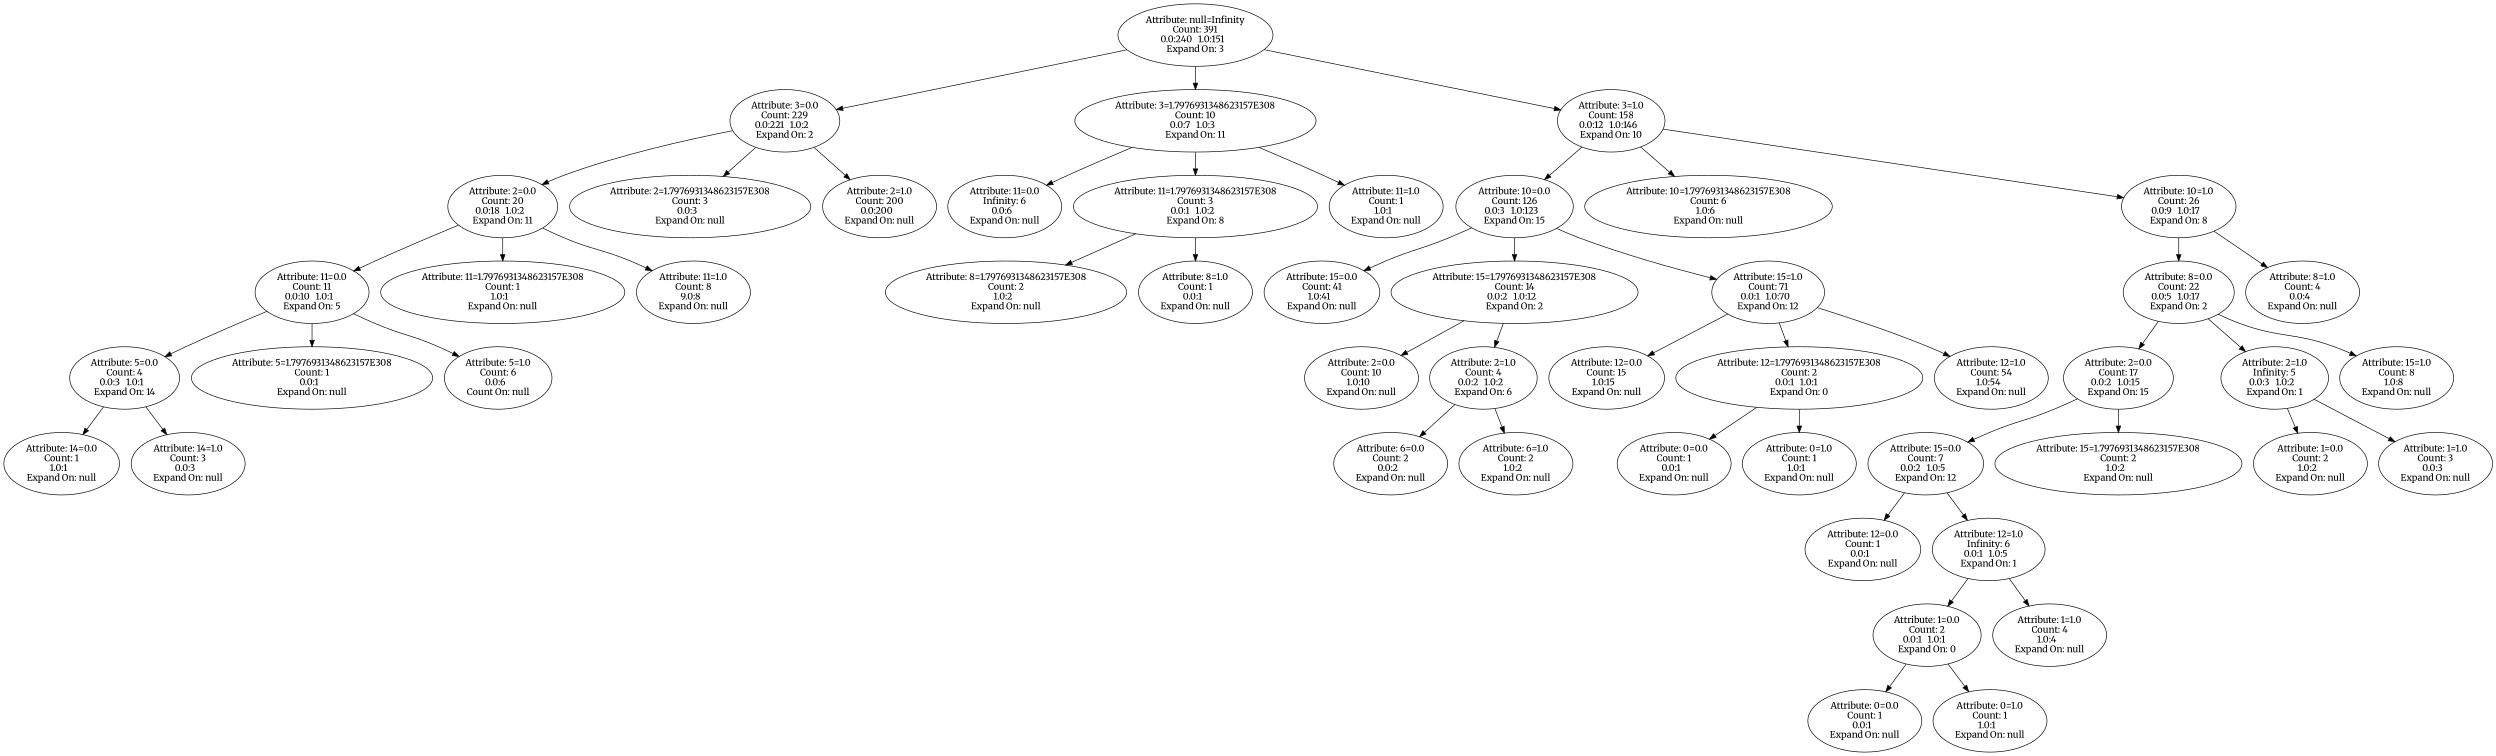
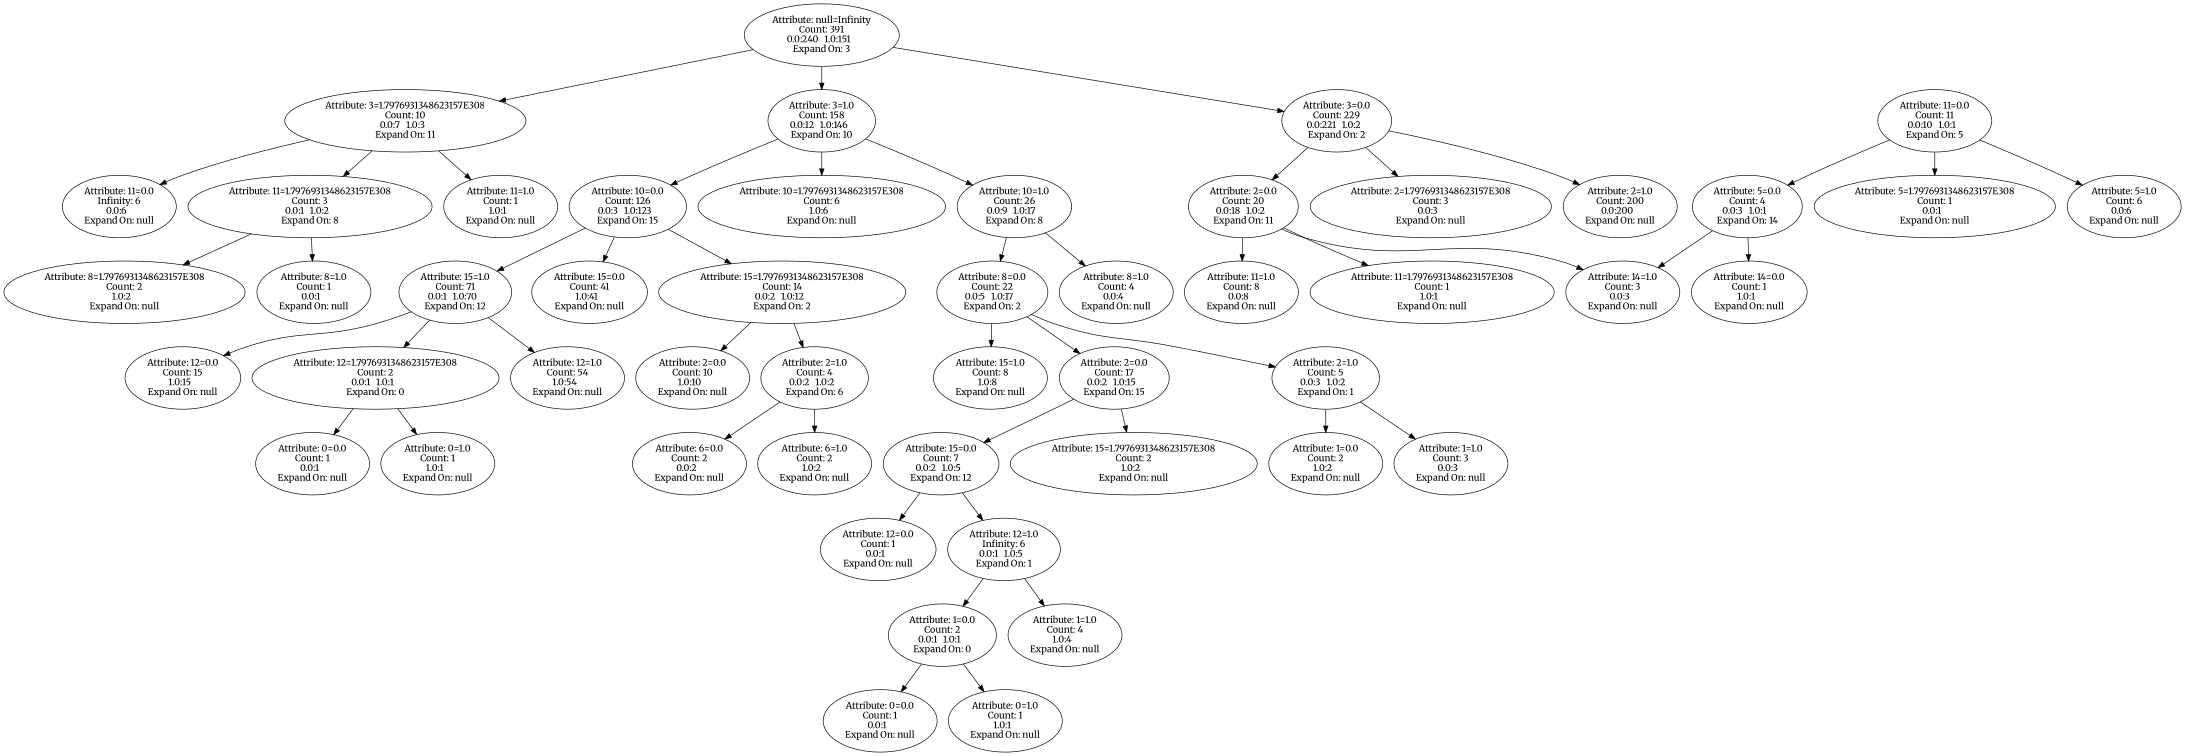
(409, 246) -> (1429, 250)
(693, 292) -> (1241, 292)
(498, 378) -> (2124, 207)
(2275, 378) -> (1326, 378)
